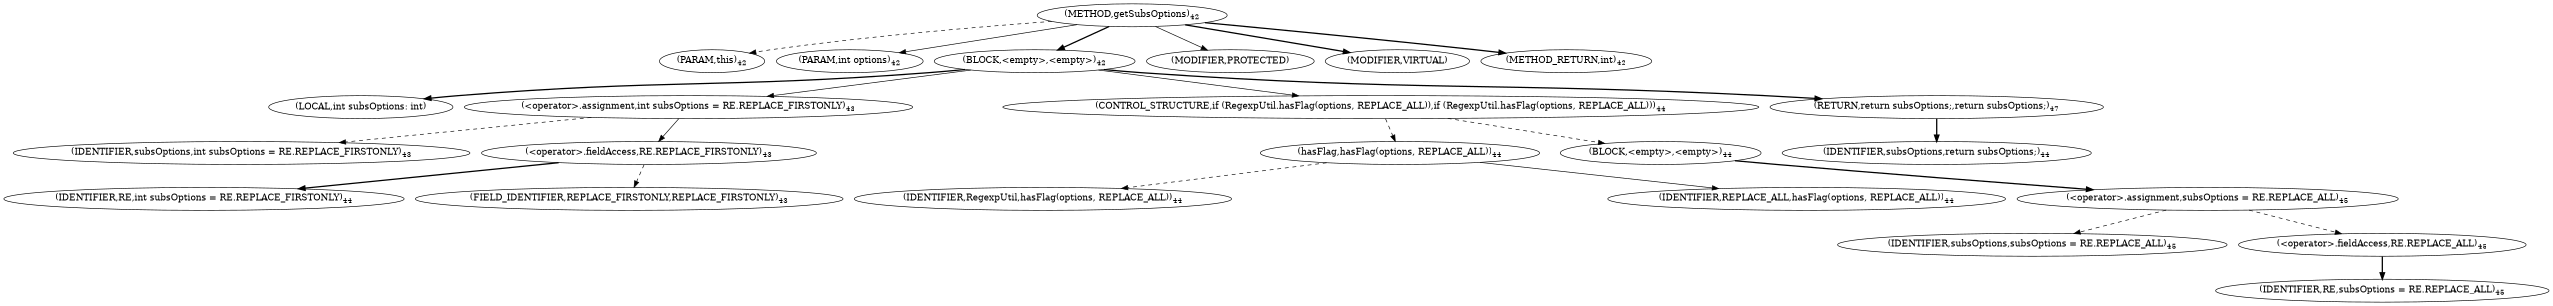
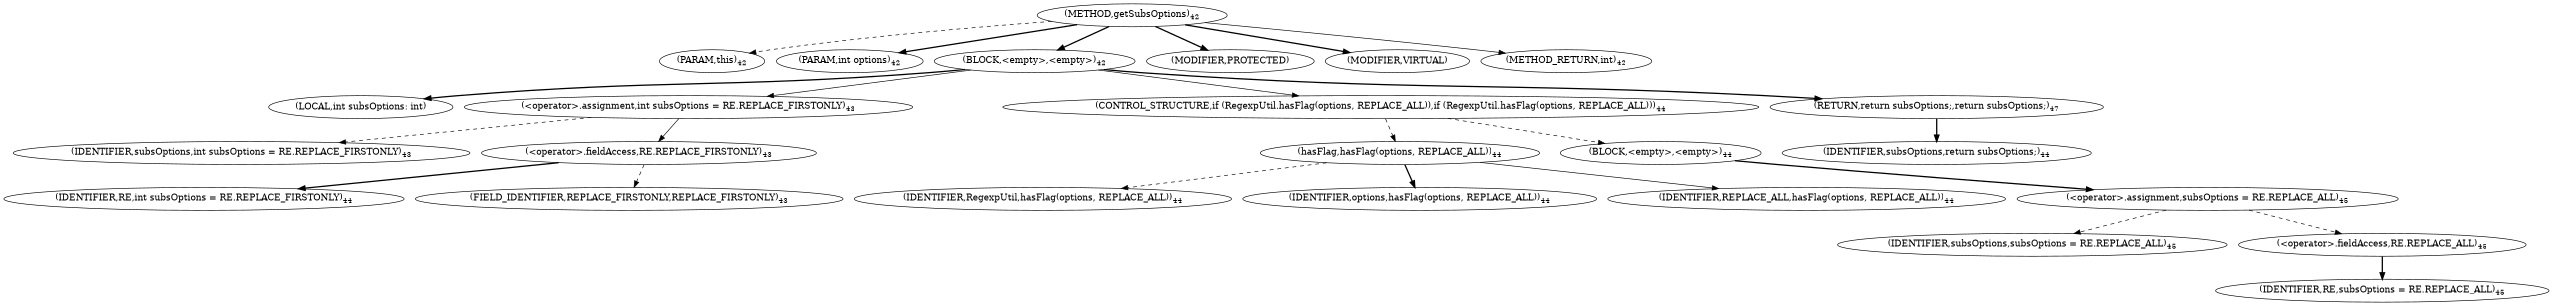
(1179, 37) -> (1179, 37)
(1352, 37) -> (1352, 37)
(992, 38) -> (992, 38)
none -> (1420, 199)
